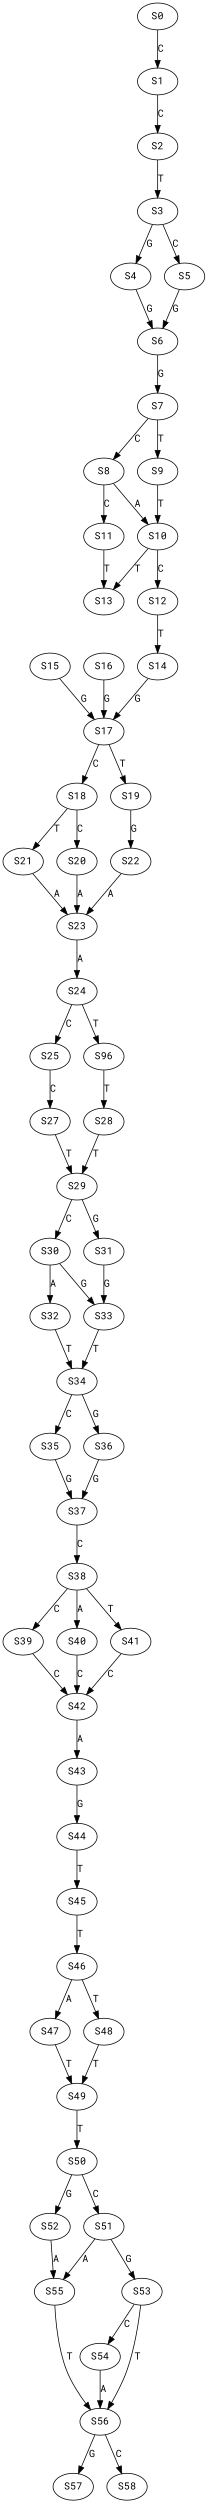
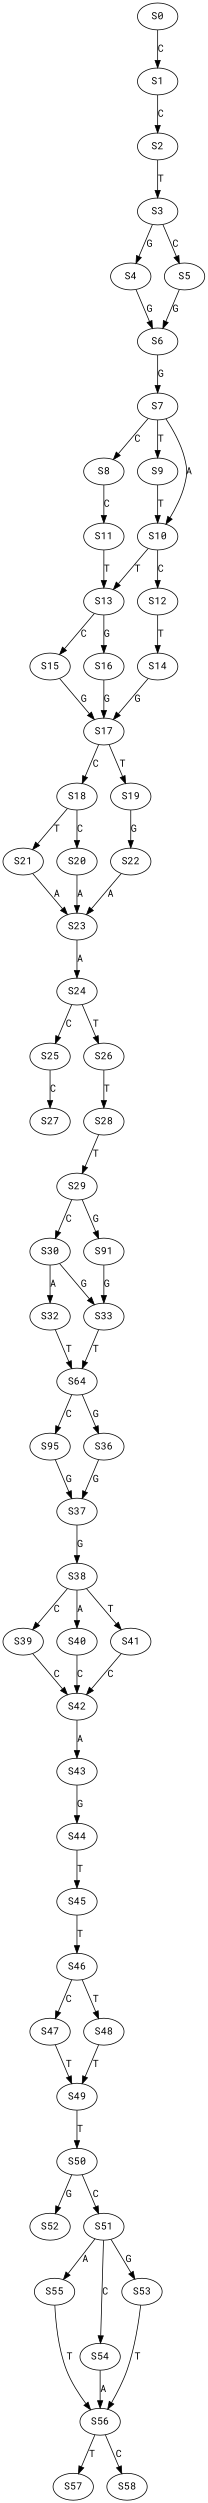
(128, 501) -> (186, 468)
none -> (104, 630)
none -> (79, 631)
(104, 1057) -> (104, 1057)
(62, 1151) -> none
(104, 1252) -> (104, 1252)
(77, 1382) -> (77, 1382)
(50, 1447) -> (50, 1447)
(80, 1544) -> (80, 1544)
(69, 1999) -> (69, 1999)
(52, 2255) -> none
(123, 2321) -> (102, 2288)
(92, 2454) -> (92, 2454)
